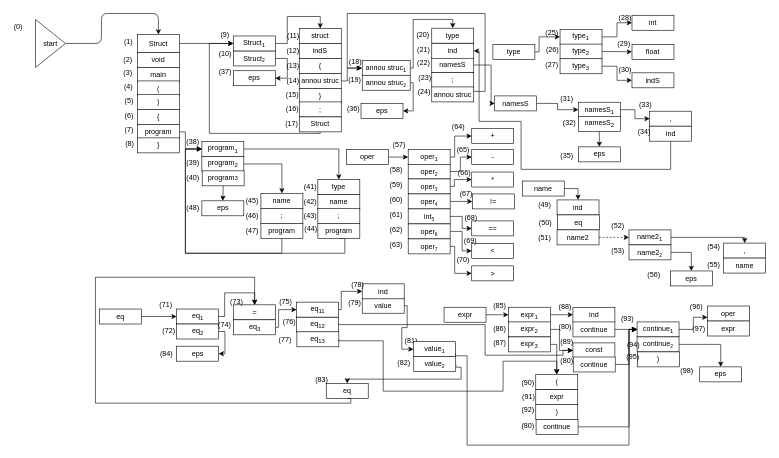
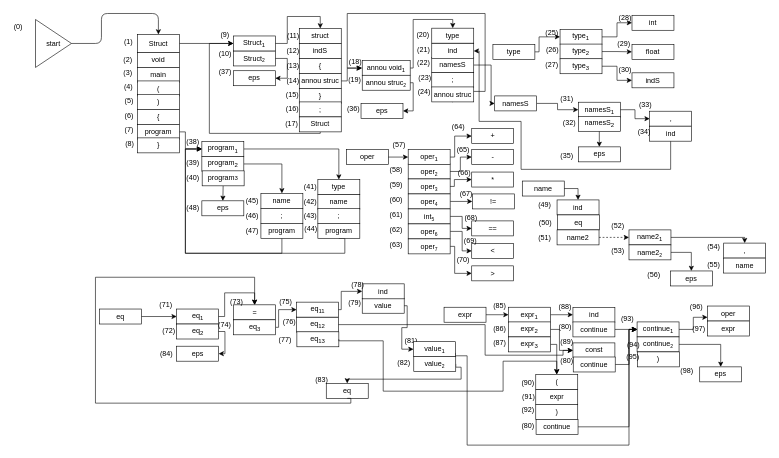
(50, 44) -> (53, 44)
(386, 68) -> (386, 68)
